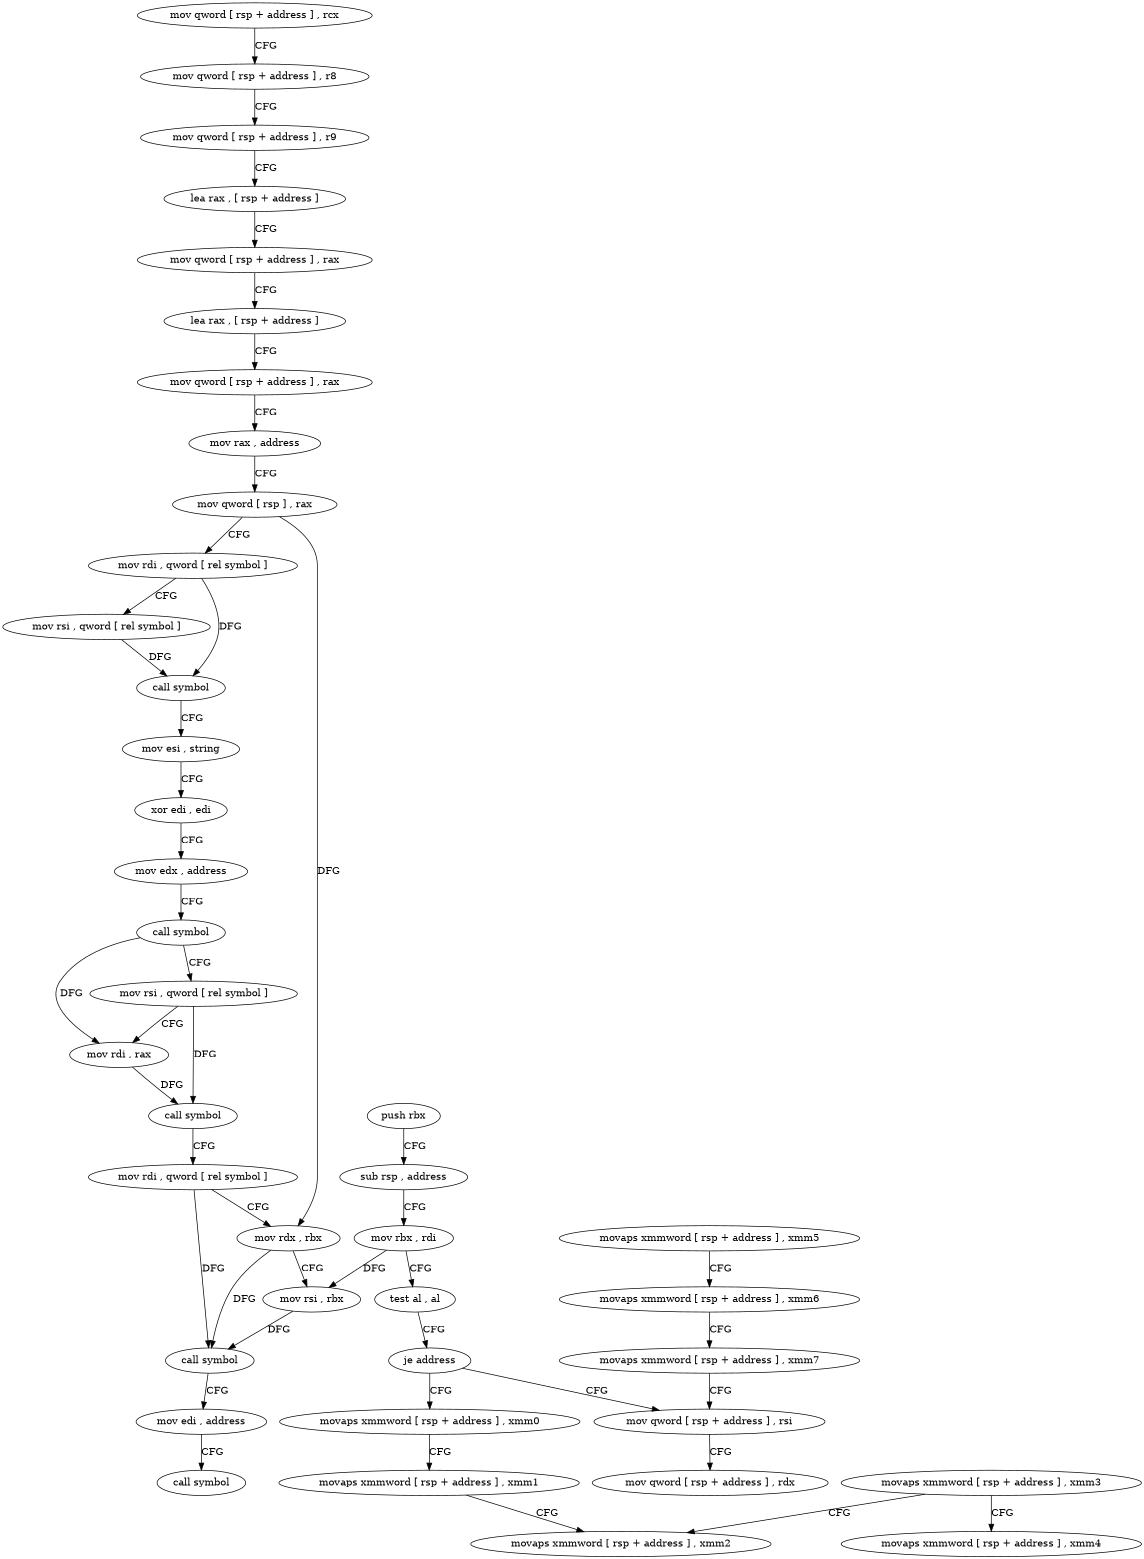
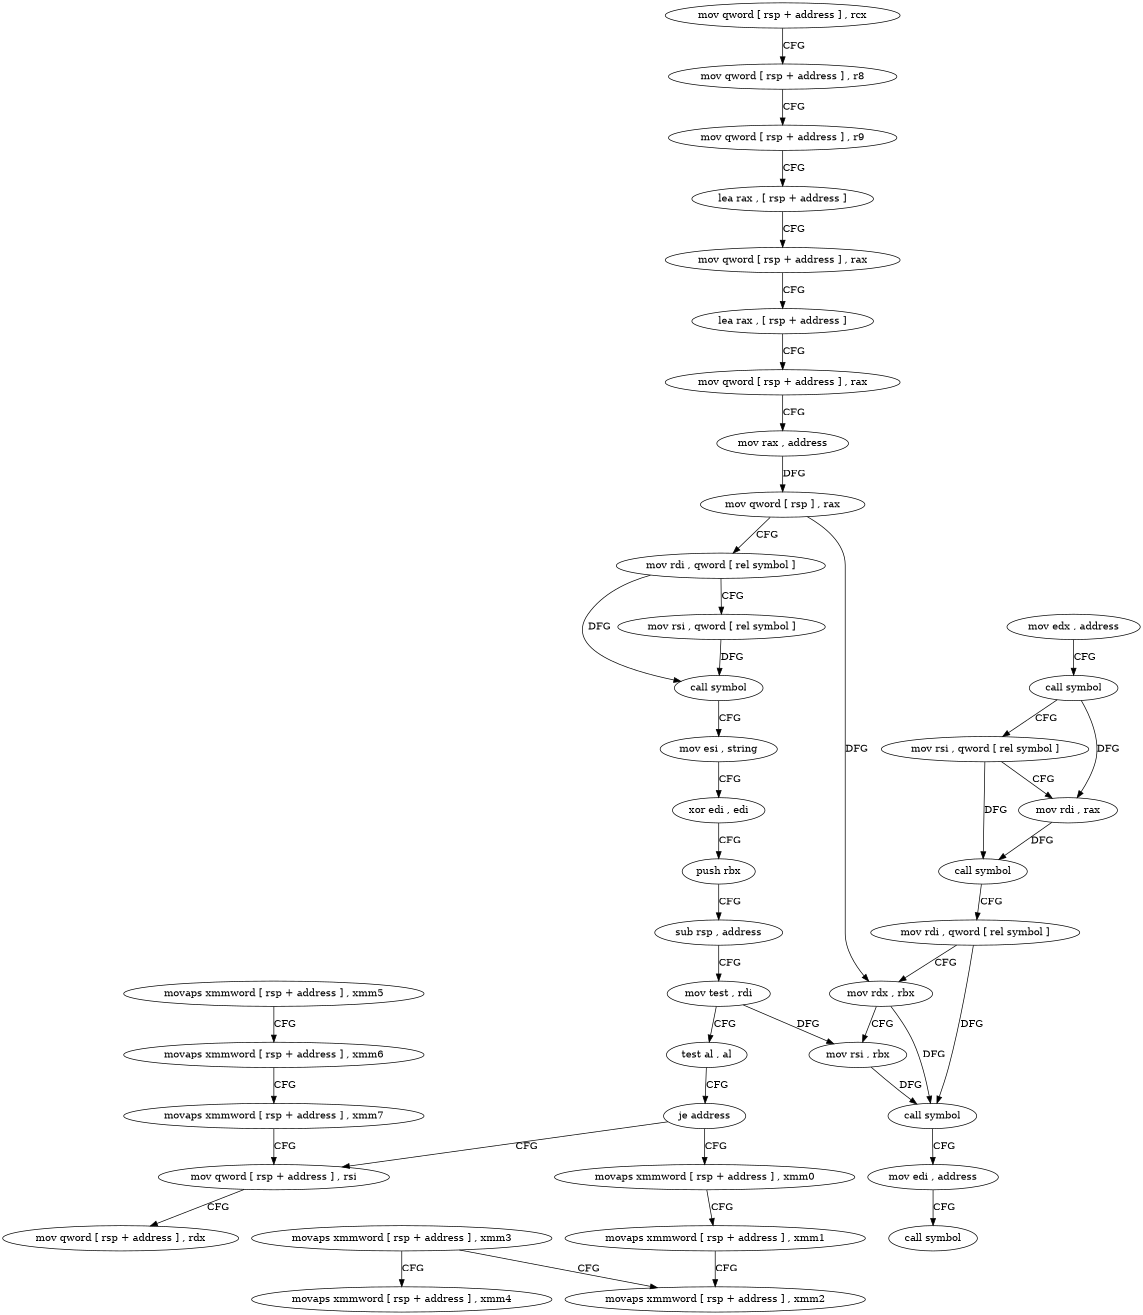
(266, 474) -> (794, 474)
(181, 837) -> (719, 837)
(404, 1238) -> (719, 994)
